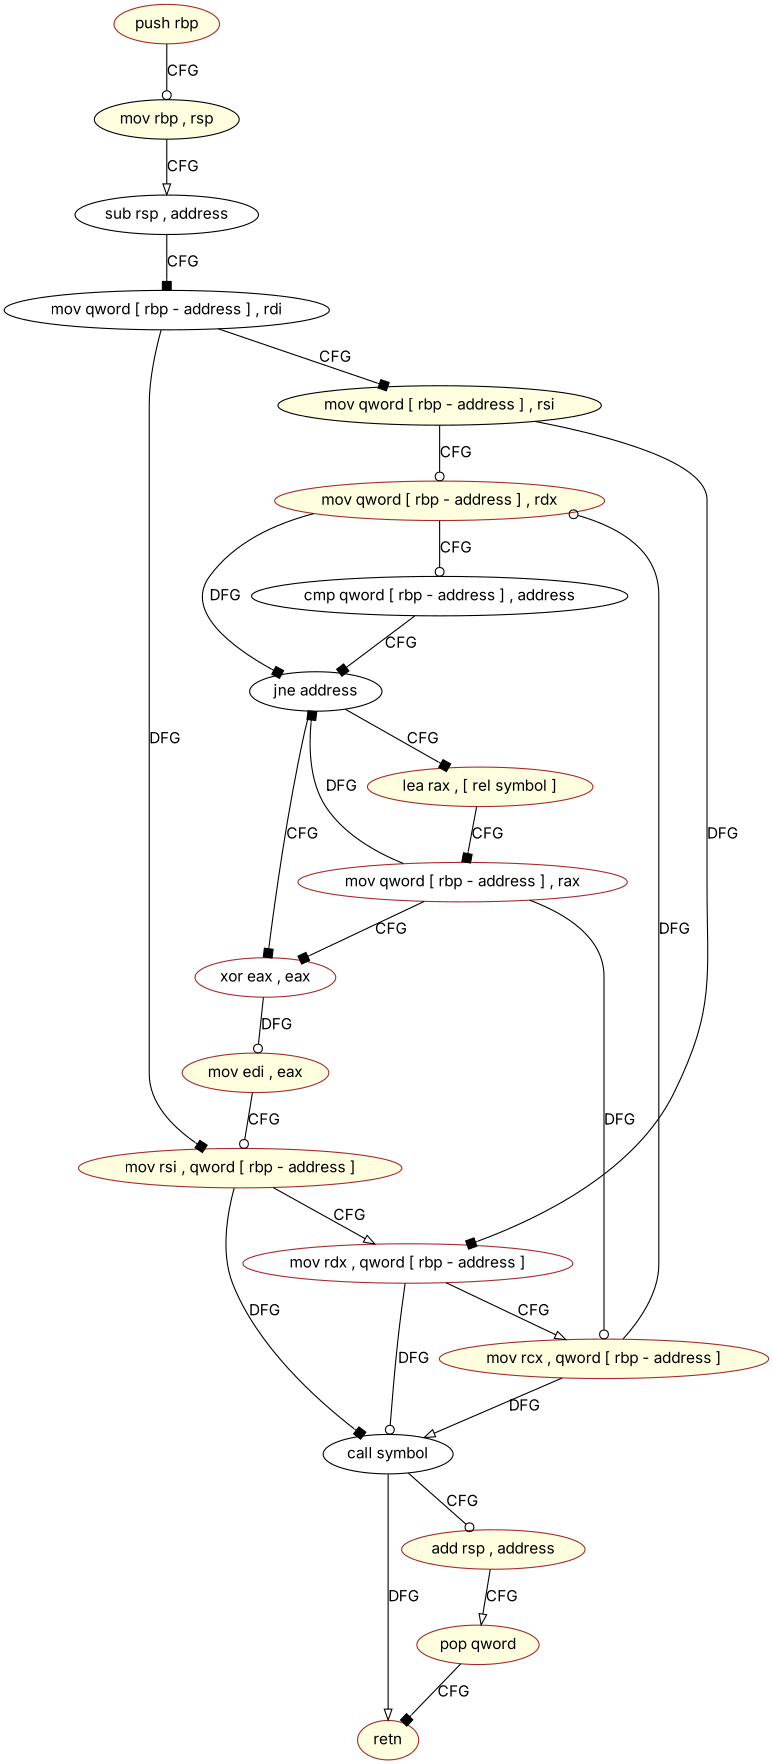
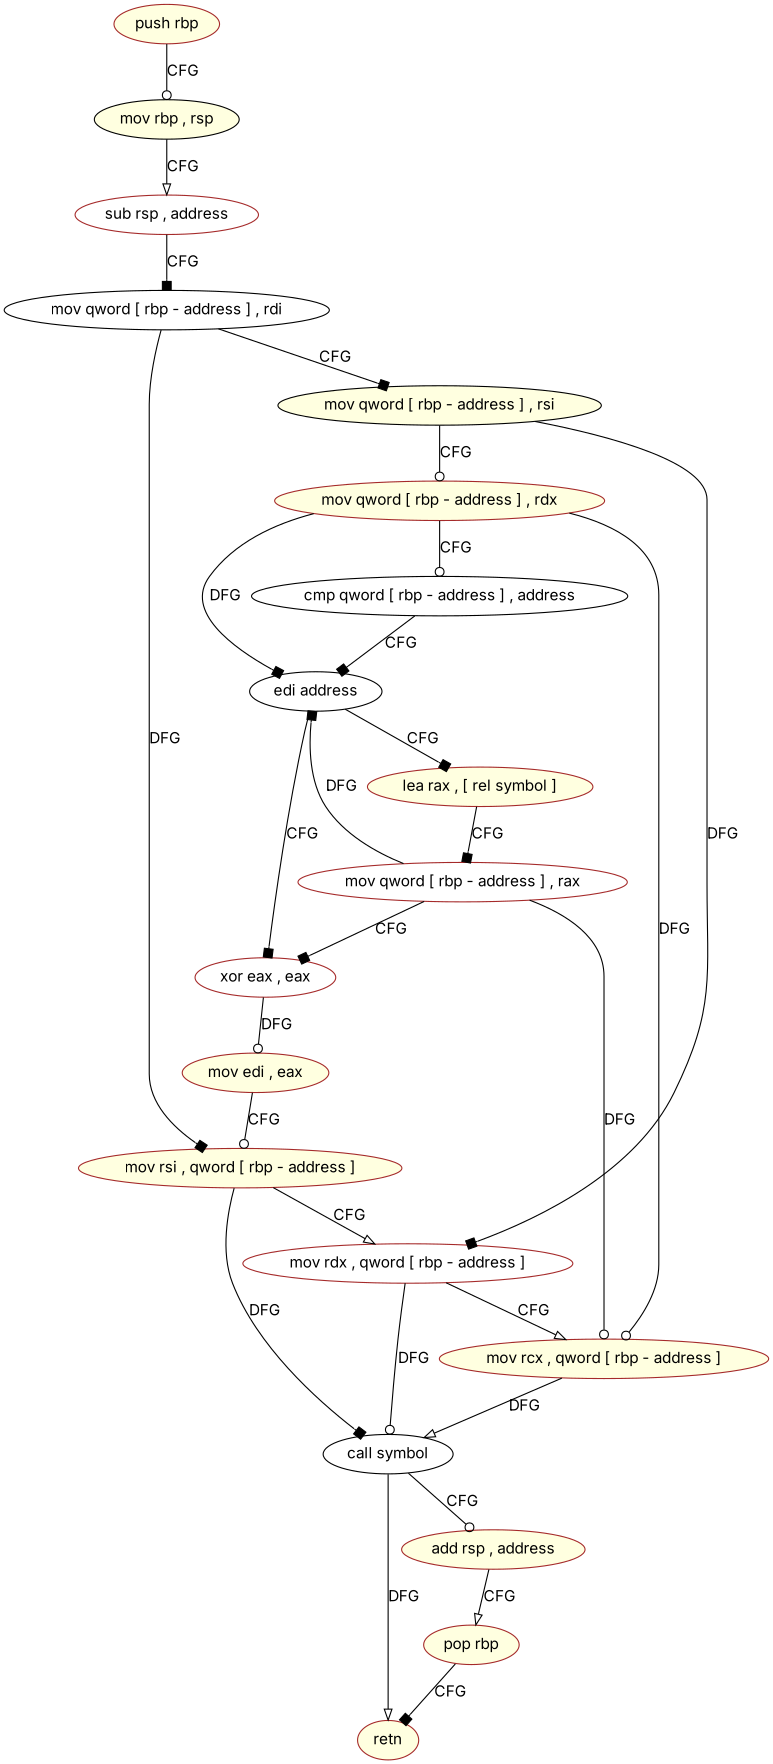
(167, 215) -> (167, 215)
(316, 691) -> (316, 691)
(659, 911) -> (659, 902)
(478, 1645) -> (471, 1645)
